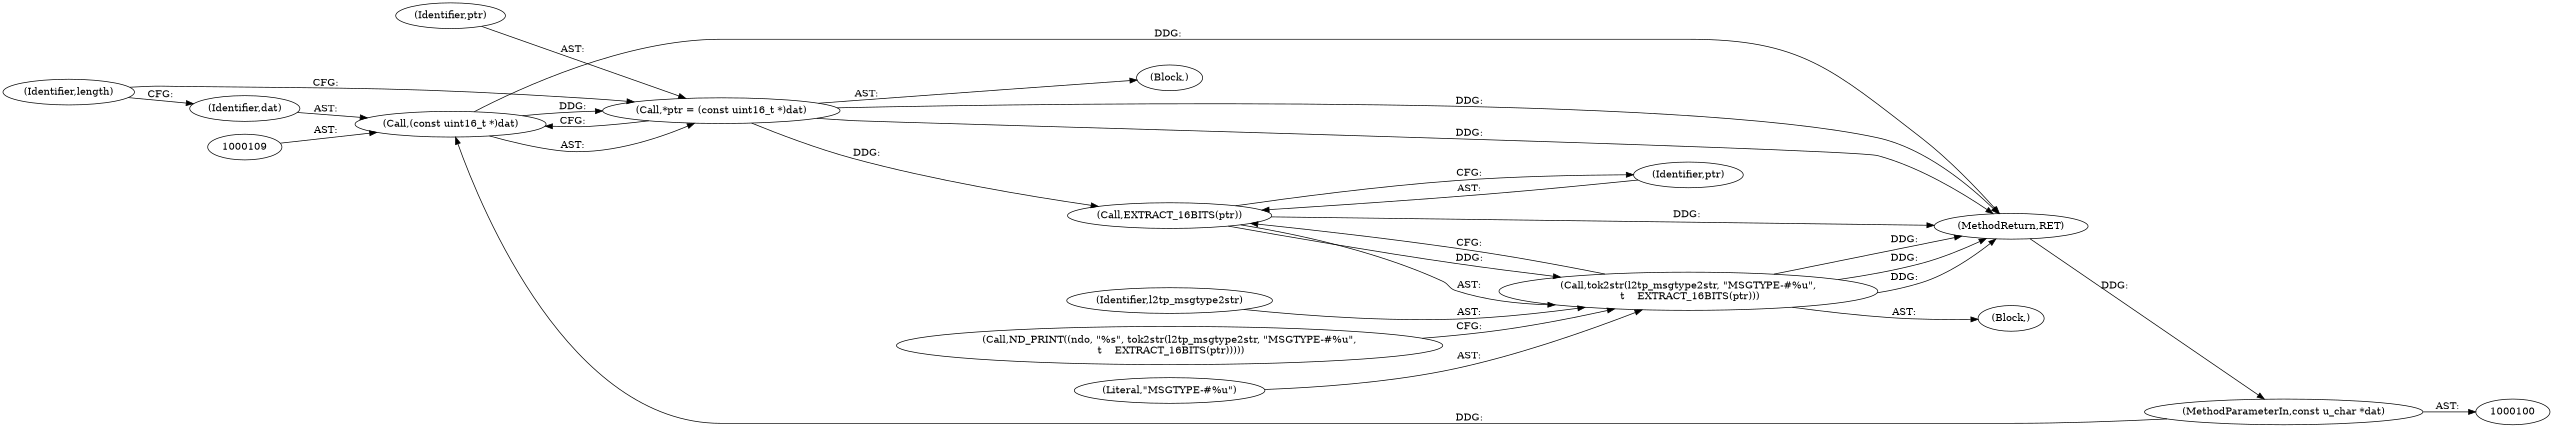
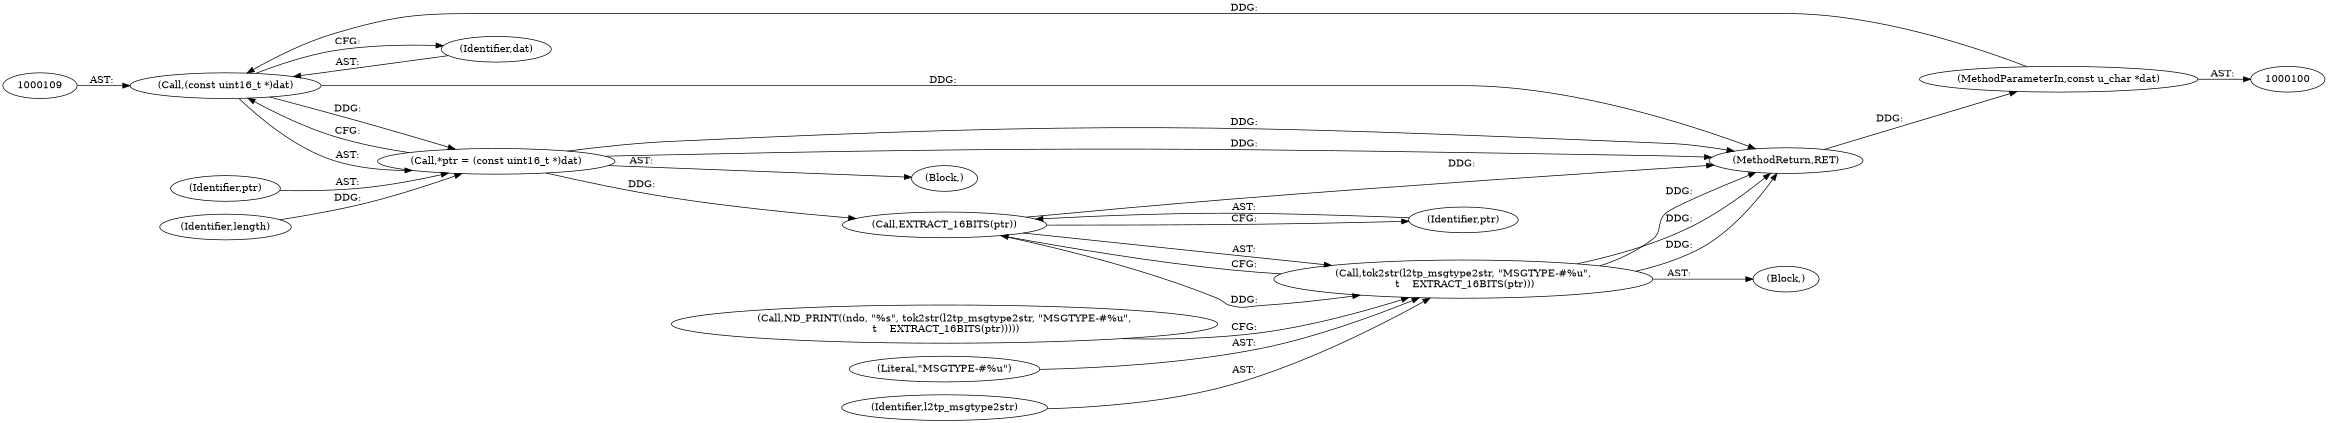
(328, 83) -> (349, 198)
(157, 100) -> (344, 49)
